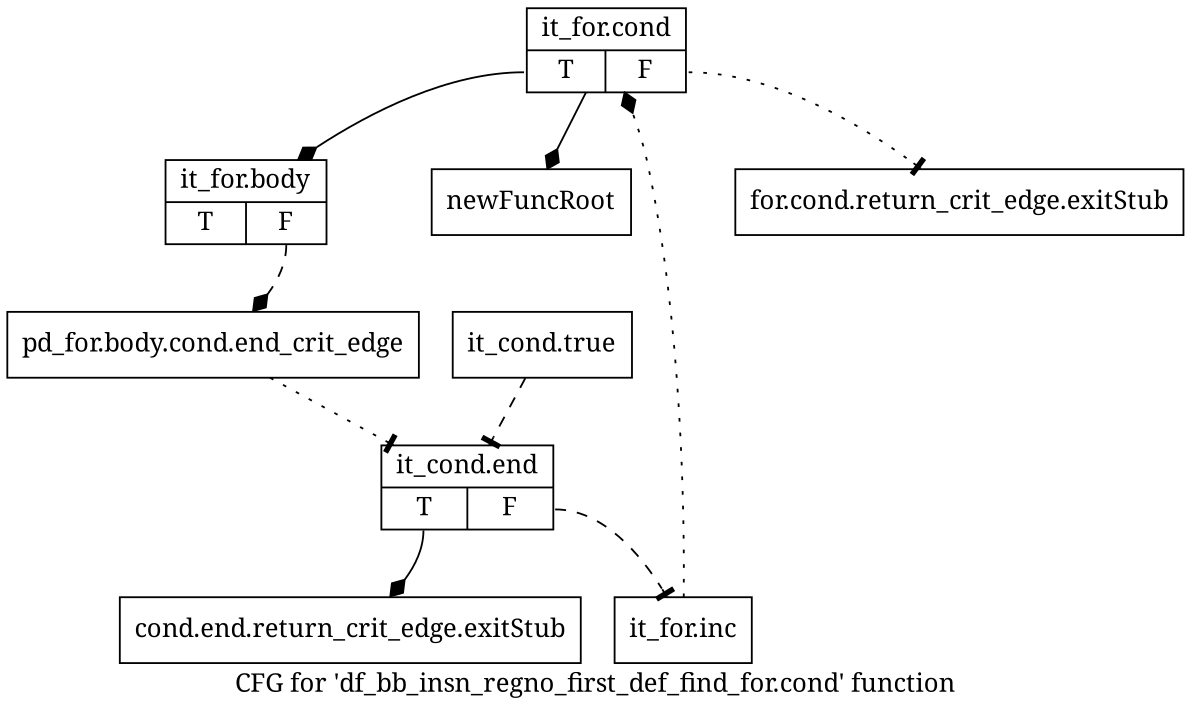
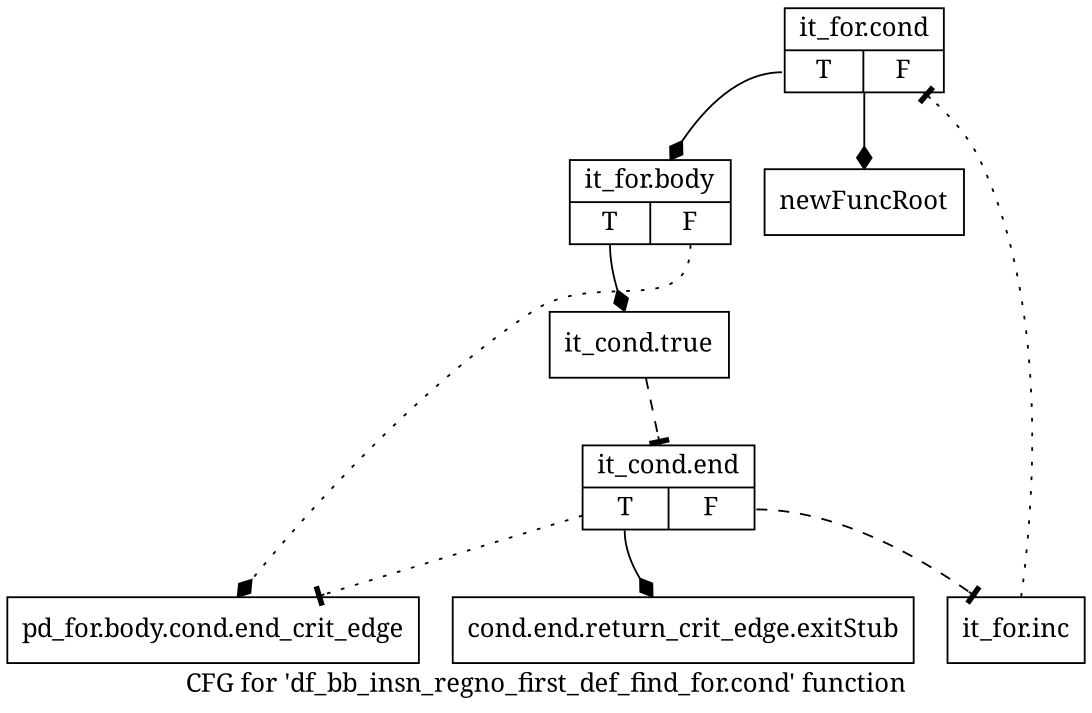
(959, 202) -> none
none -> (612, 268)
(281, 271) -> (453, 372)
(675, 353) -> (1026, 336)
(328, 409) -> (454, 555)
